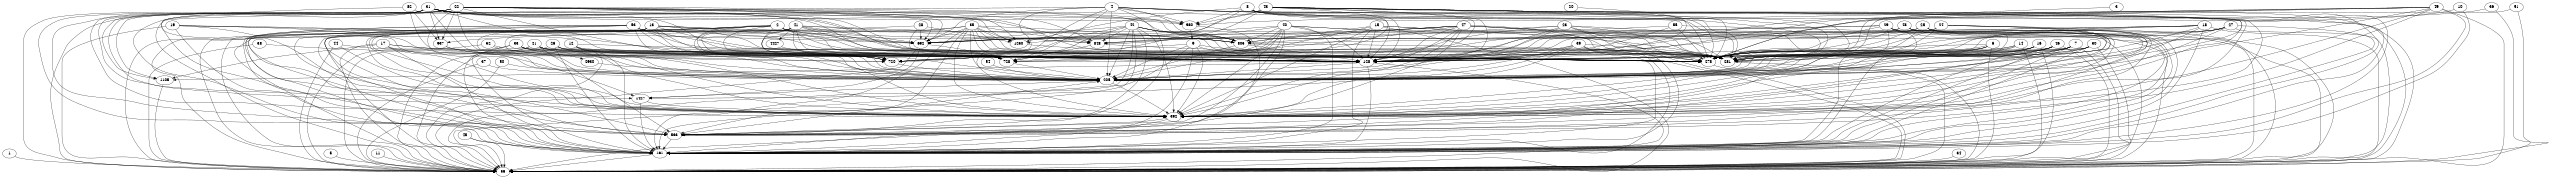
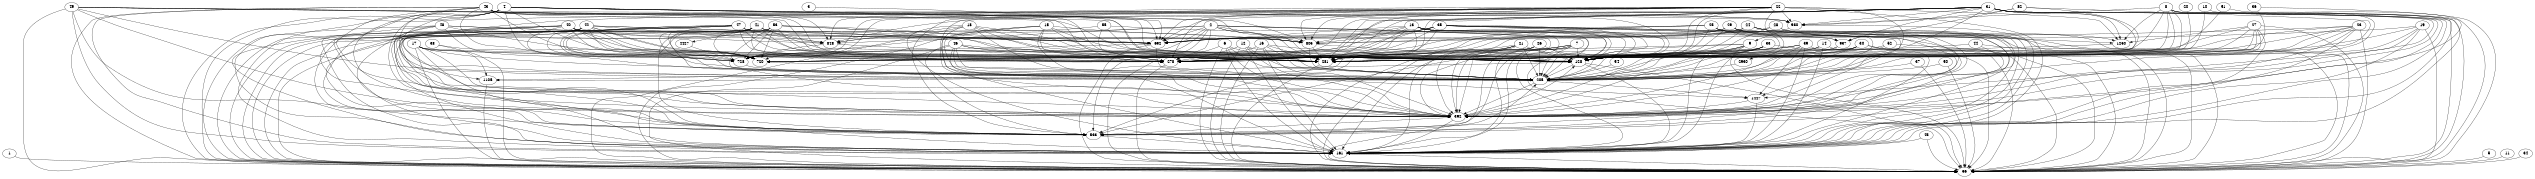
none -> (1253, 11)
(1727, 52) -> (1527, 96)
none -> (867, 56)
